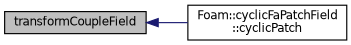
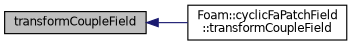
(267, 23) -> (267, 23)
